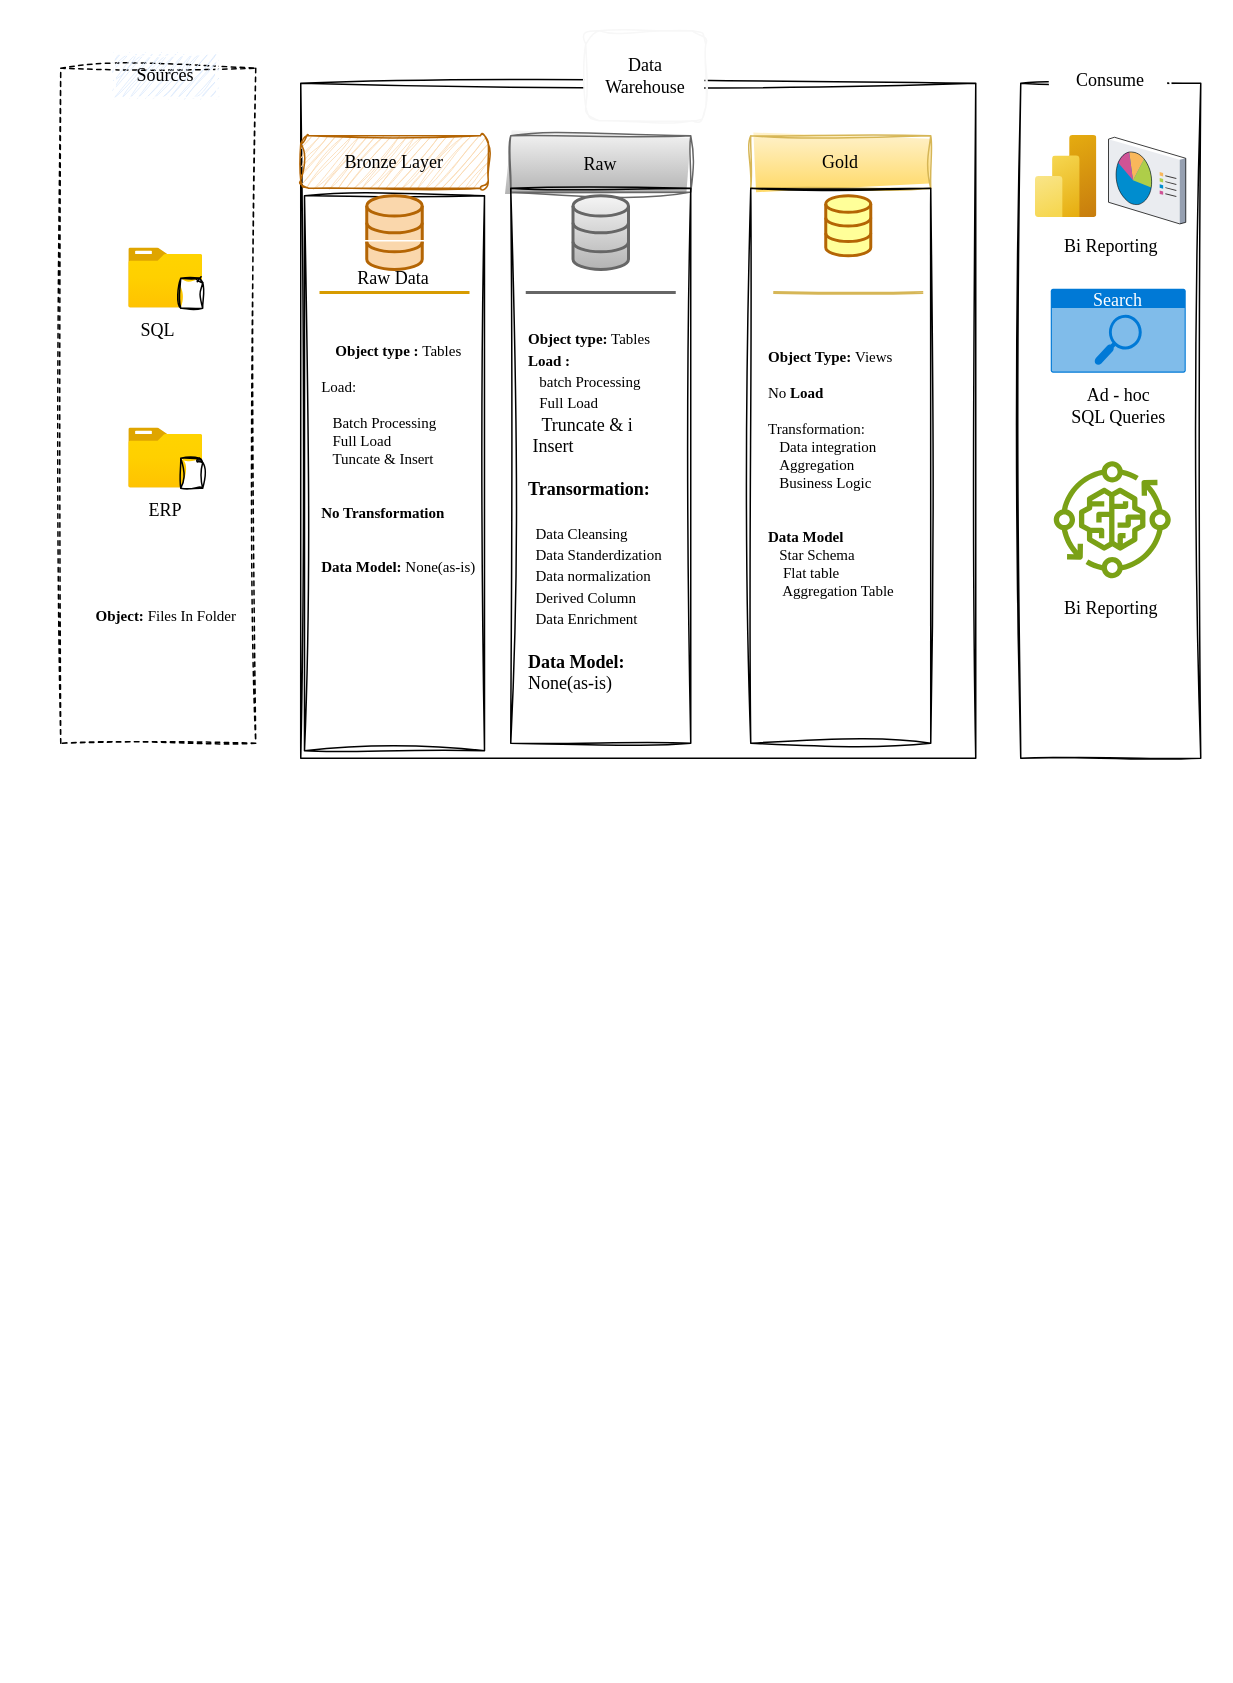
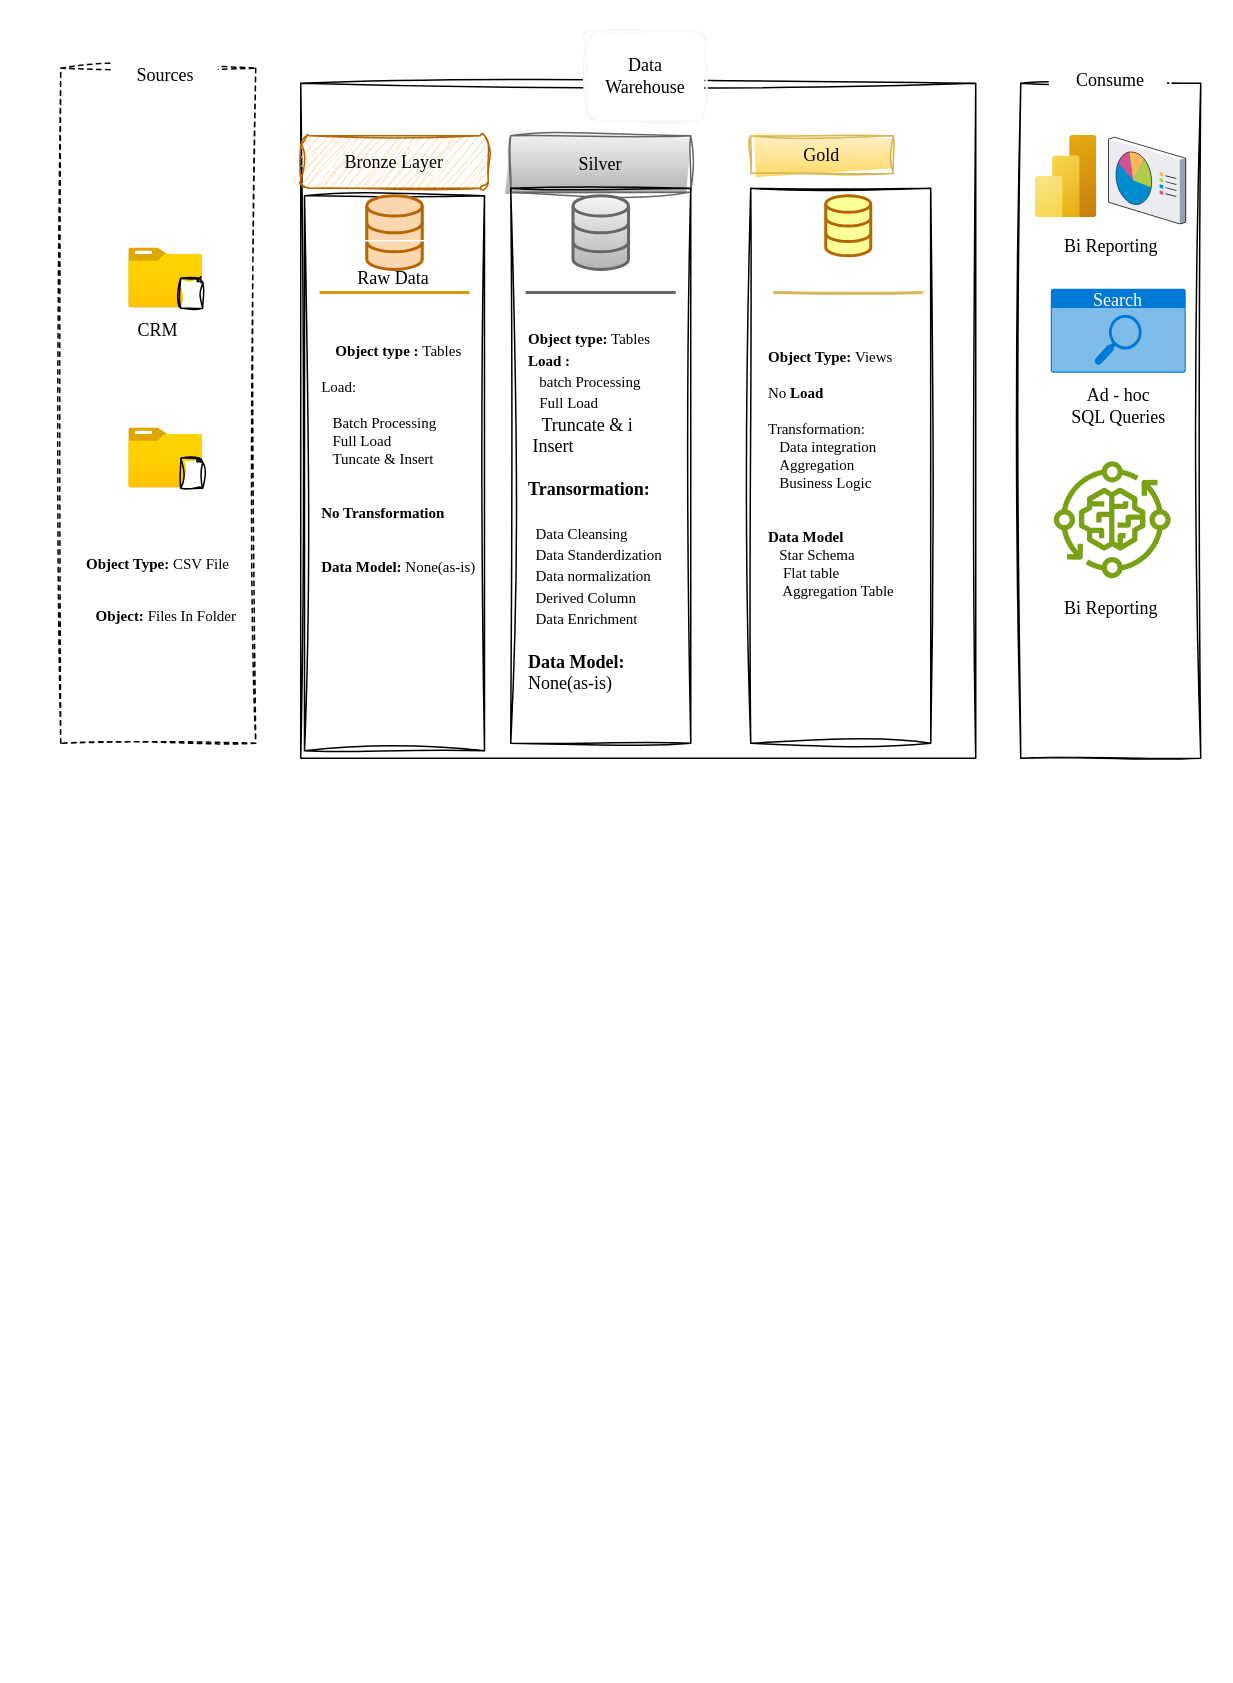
(166, 76) -> (166, 76)
(841, 162) -> (822, 155)
(601, 164) -> (601, 164)
(158, 331) -> (158, 331)
(166, 511) -> none
none -> (158, 563)
